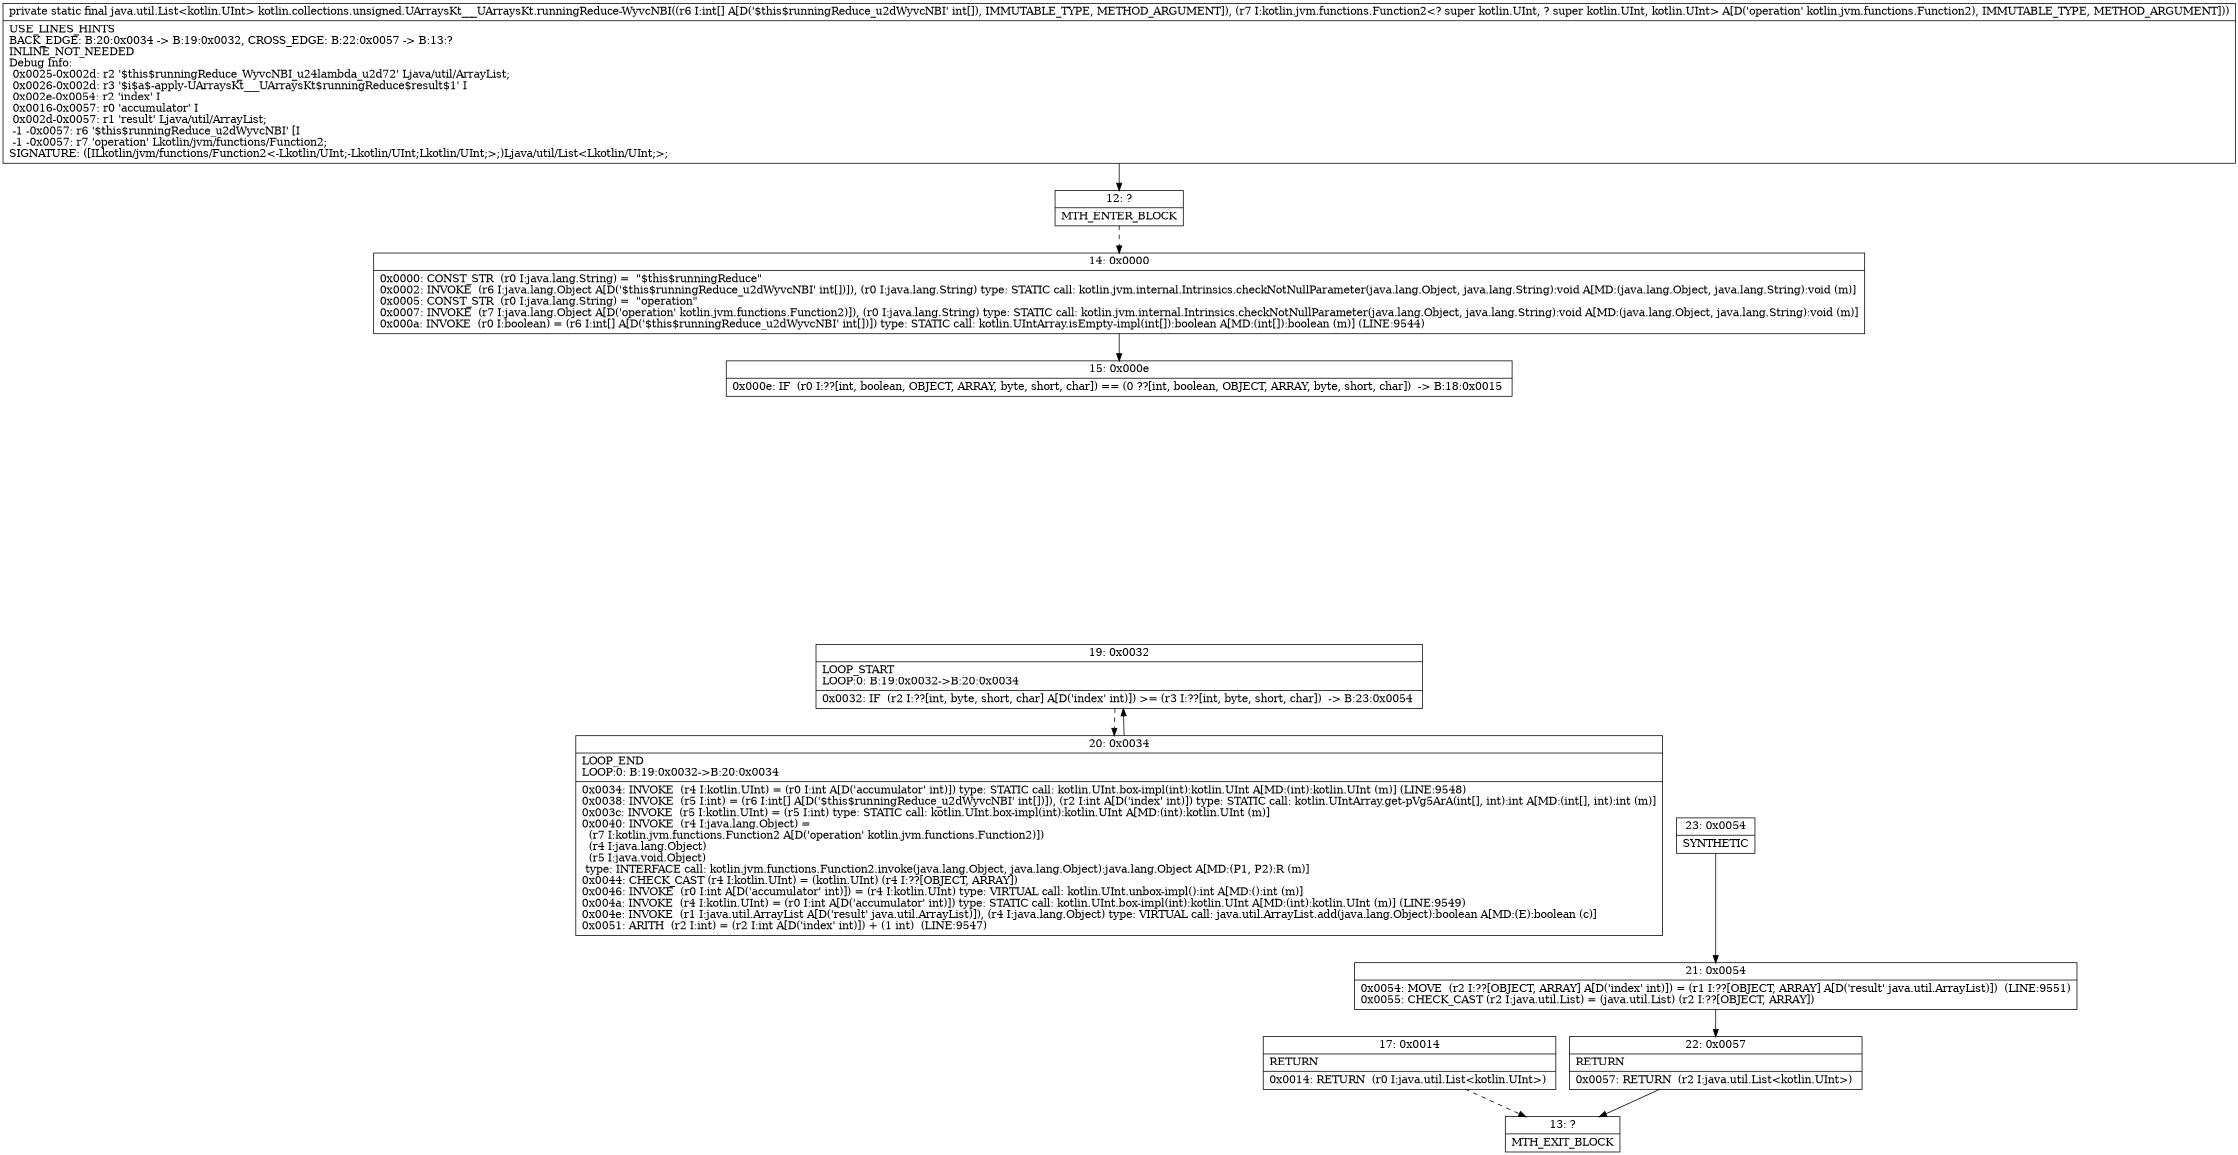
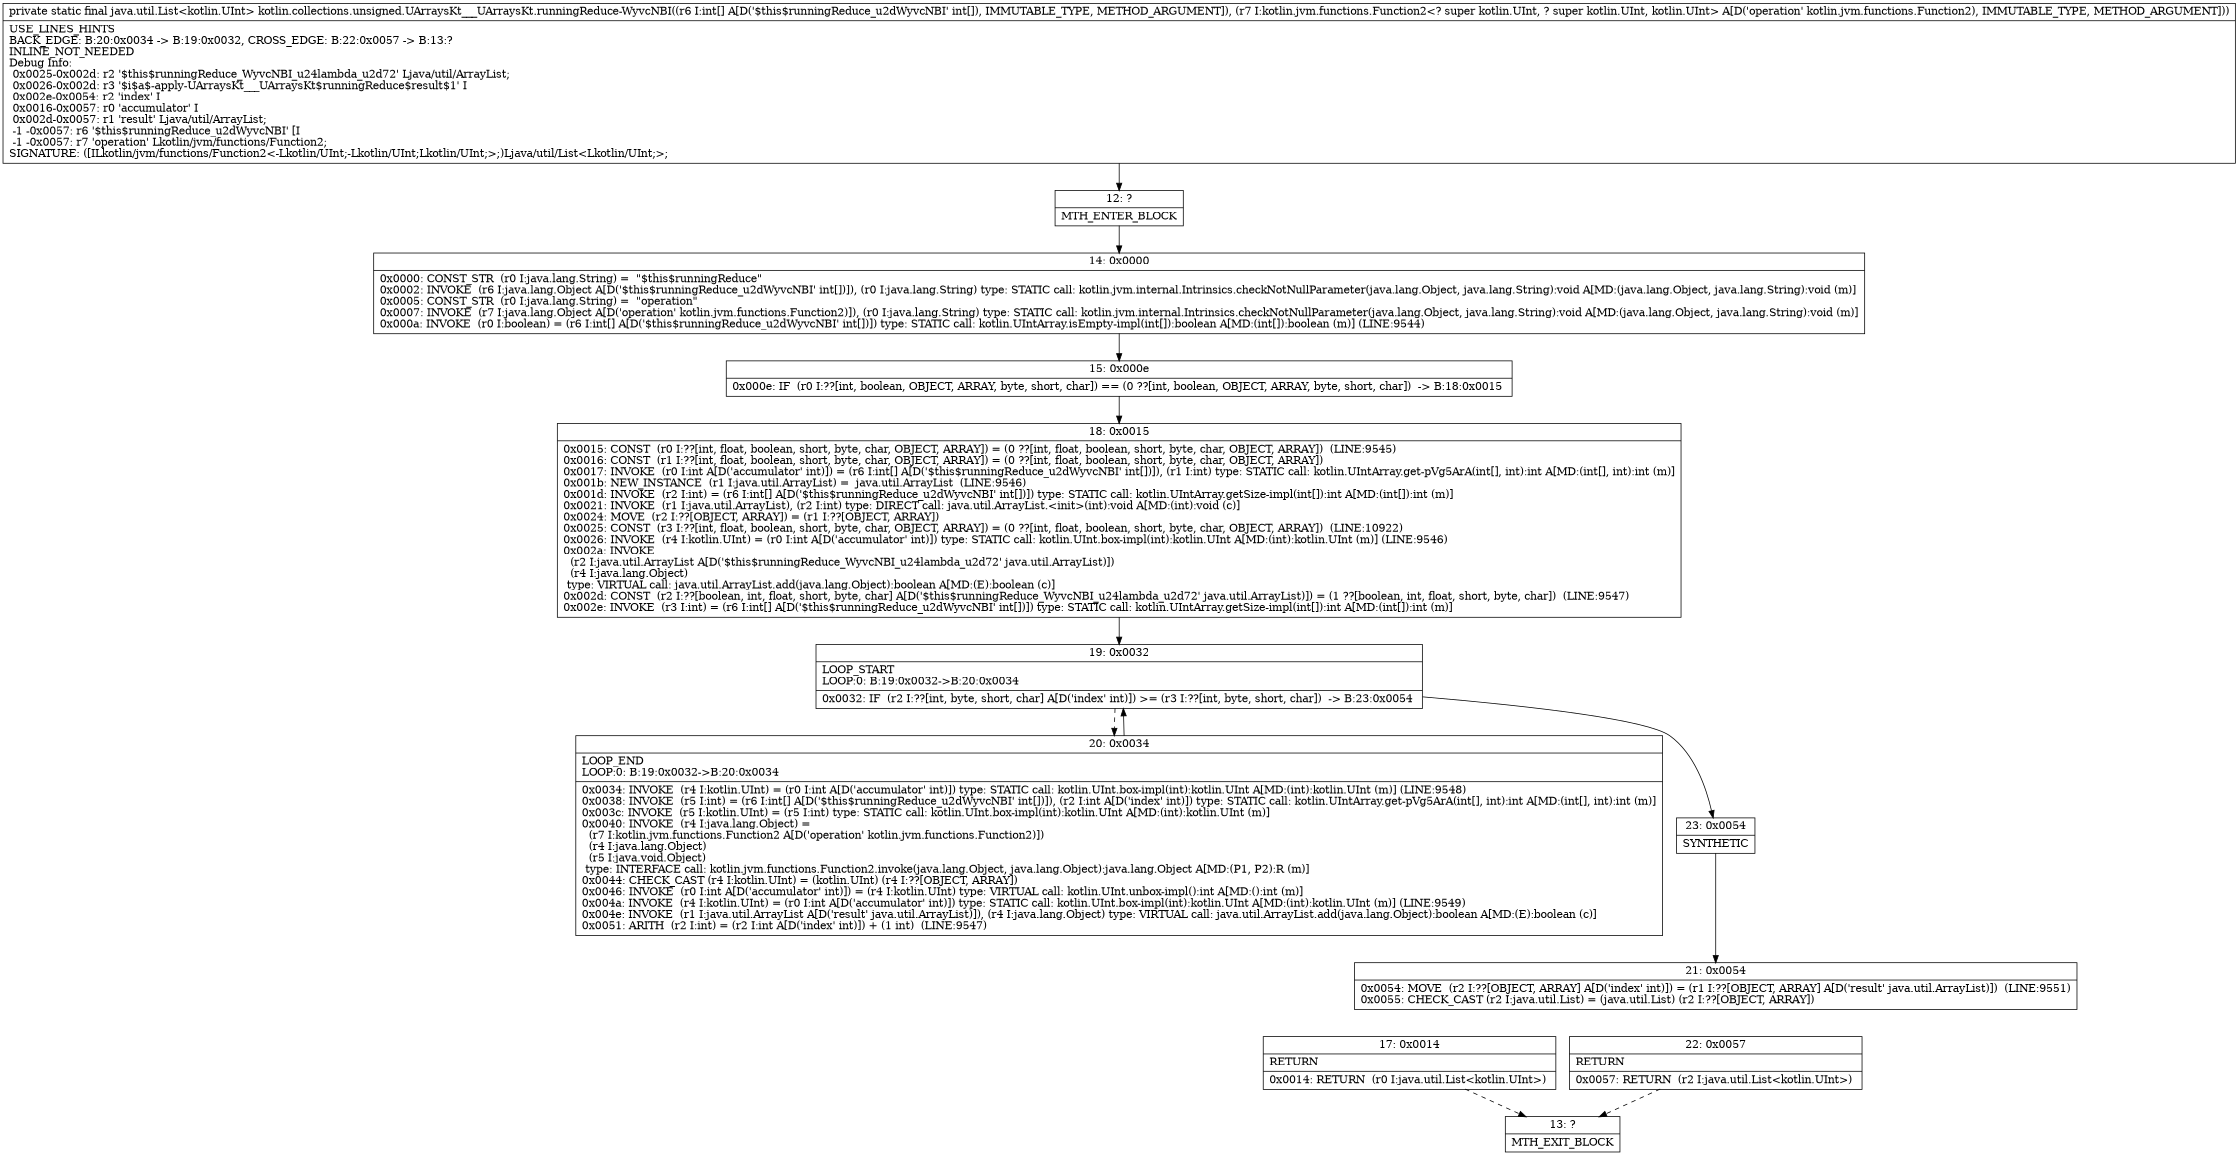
(1119, 236) -> (1119, 236)
none -> (1119, 520)
none -> (1591, 716)
(1716, 1019) -> none
(1633, 1101) -> (1633, 1101)
